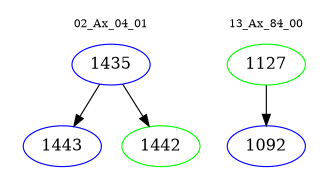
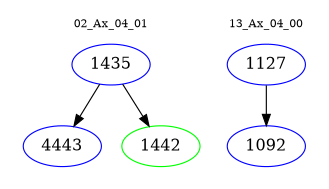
(266, 24) -> (266, 24)
(266, 65) -> (266, 65)
(62, 146) -> (62, 146)
